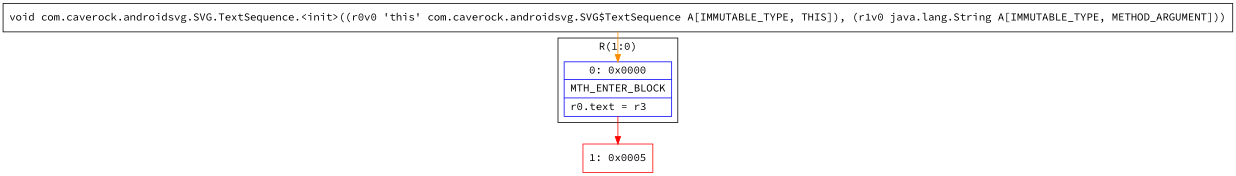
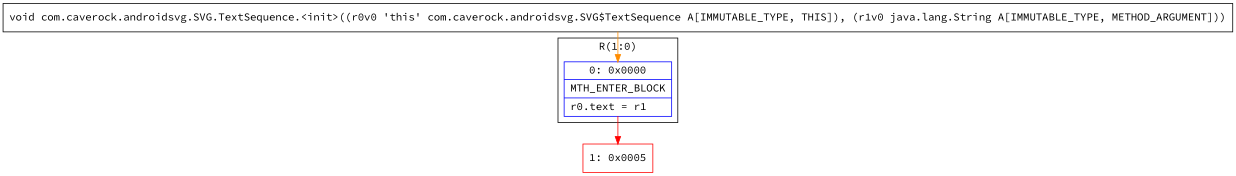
(609, 107) -> (609, 107)
